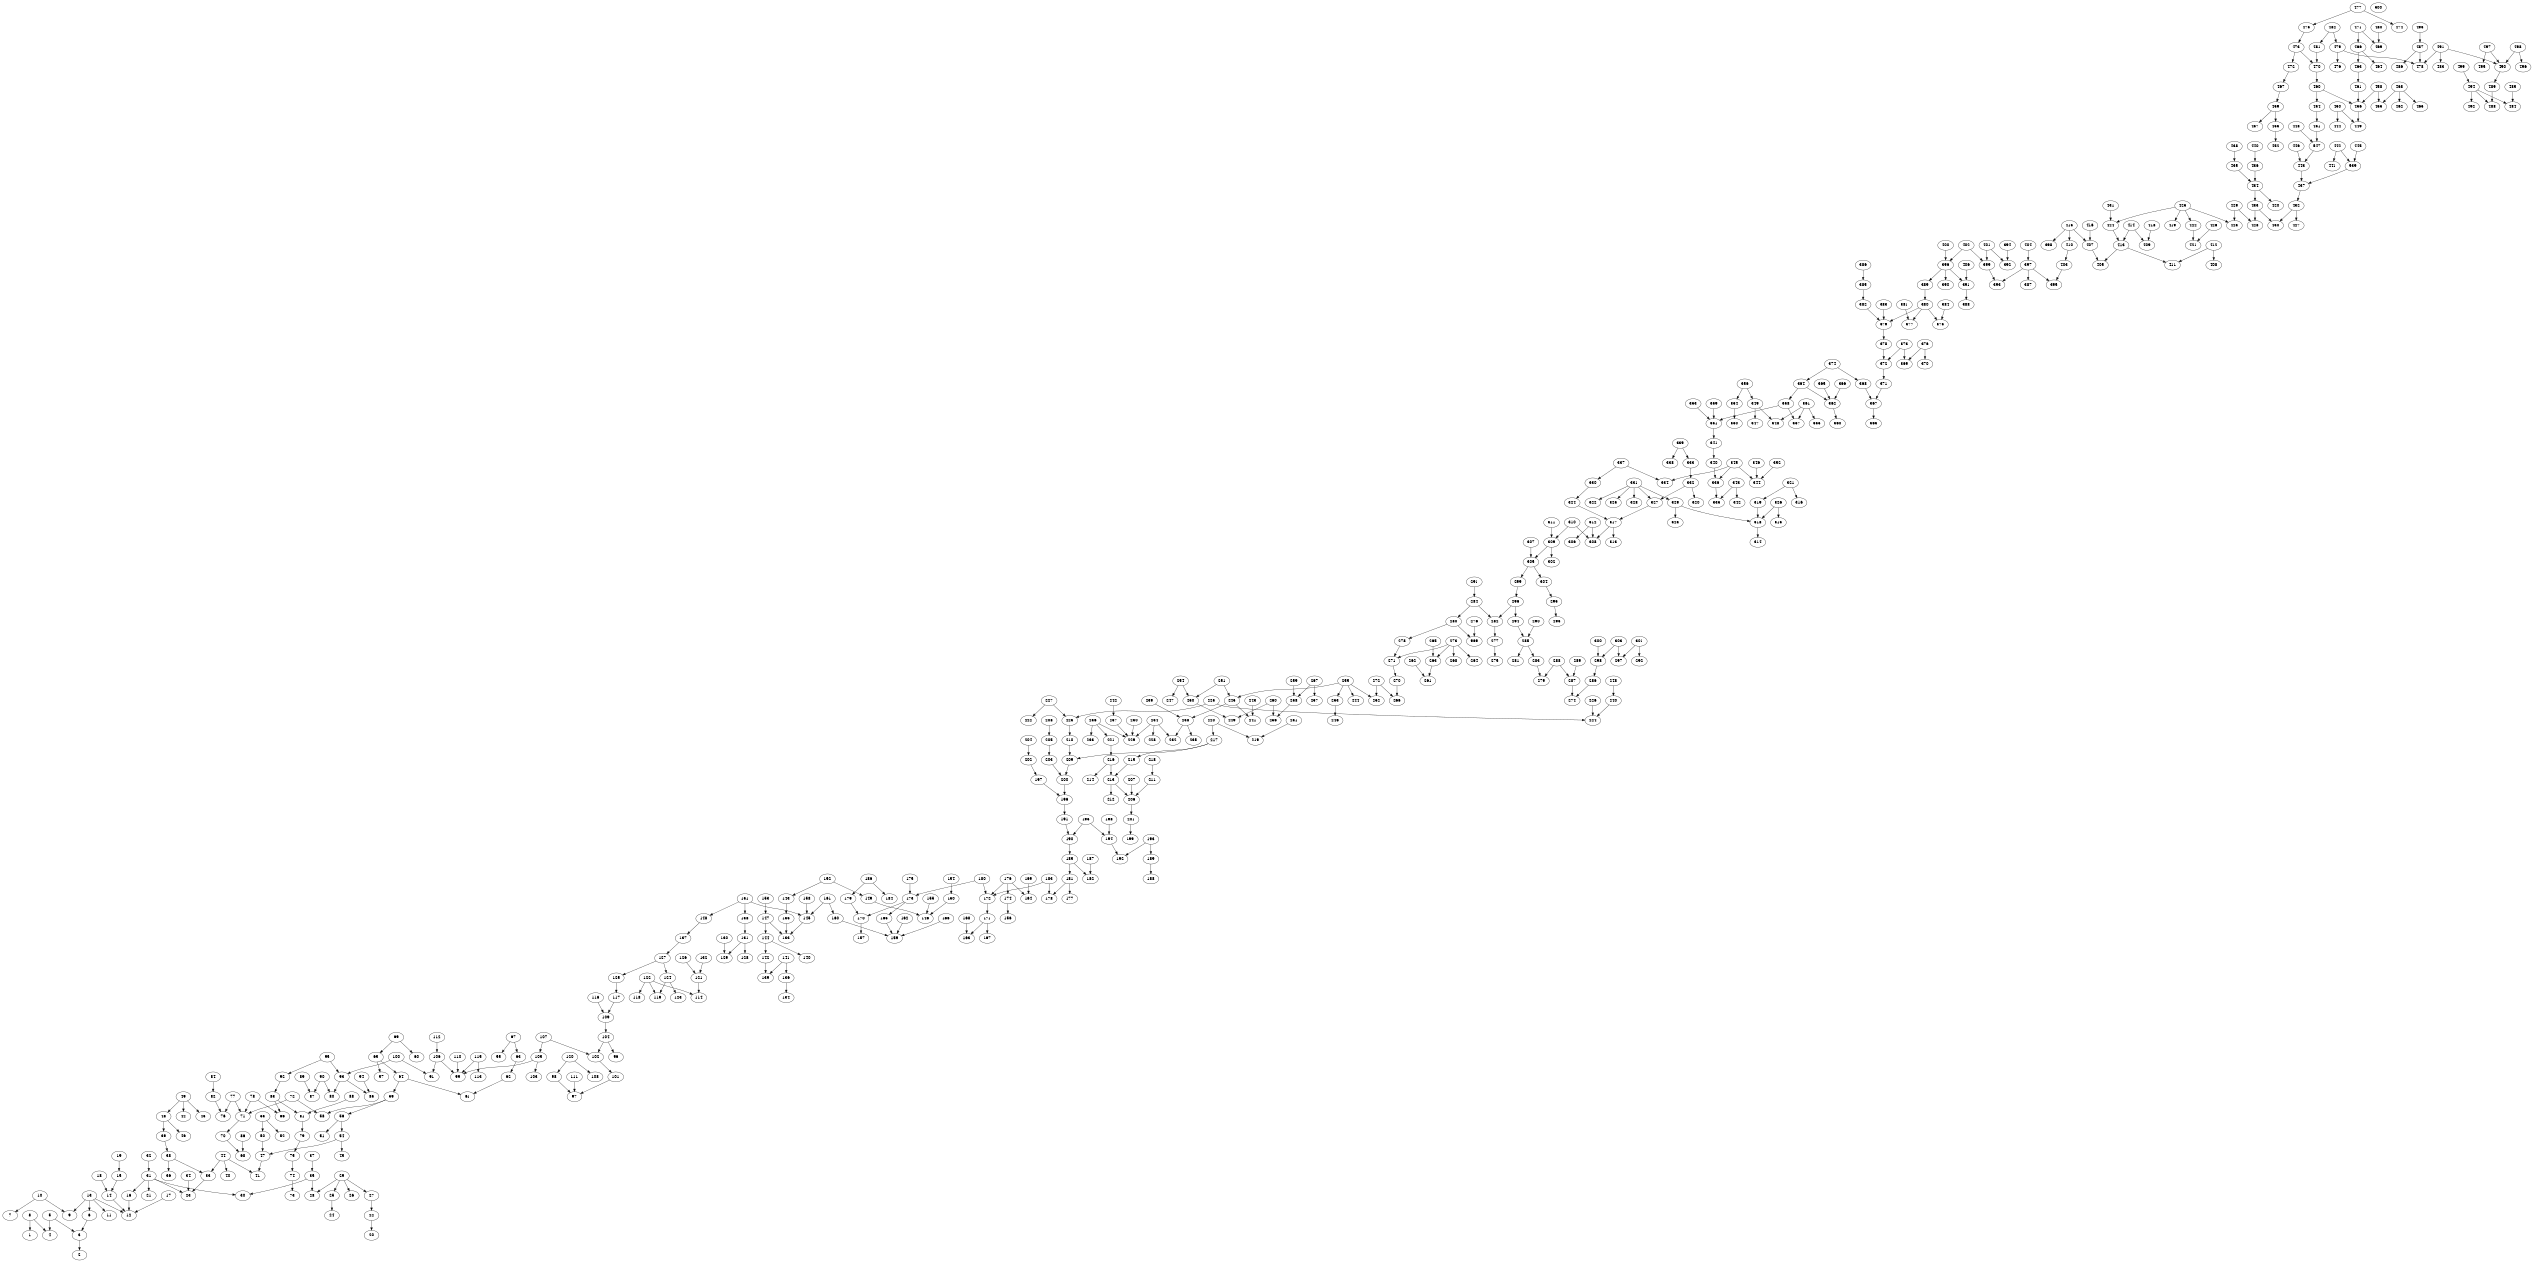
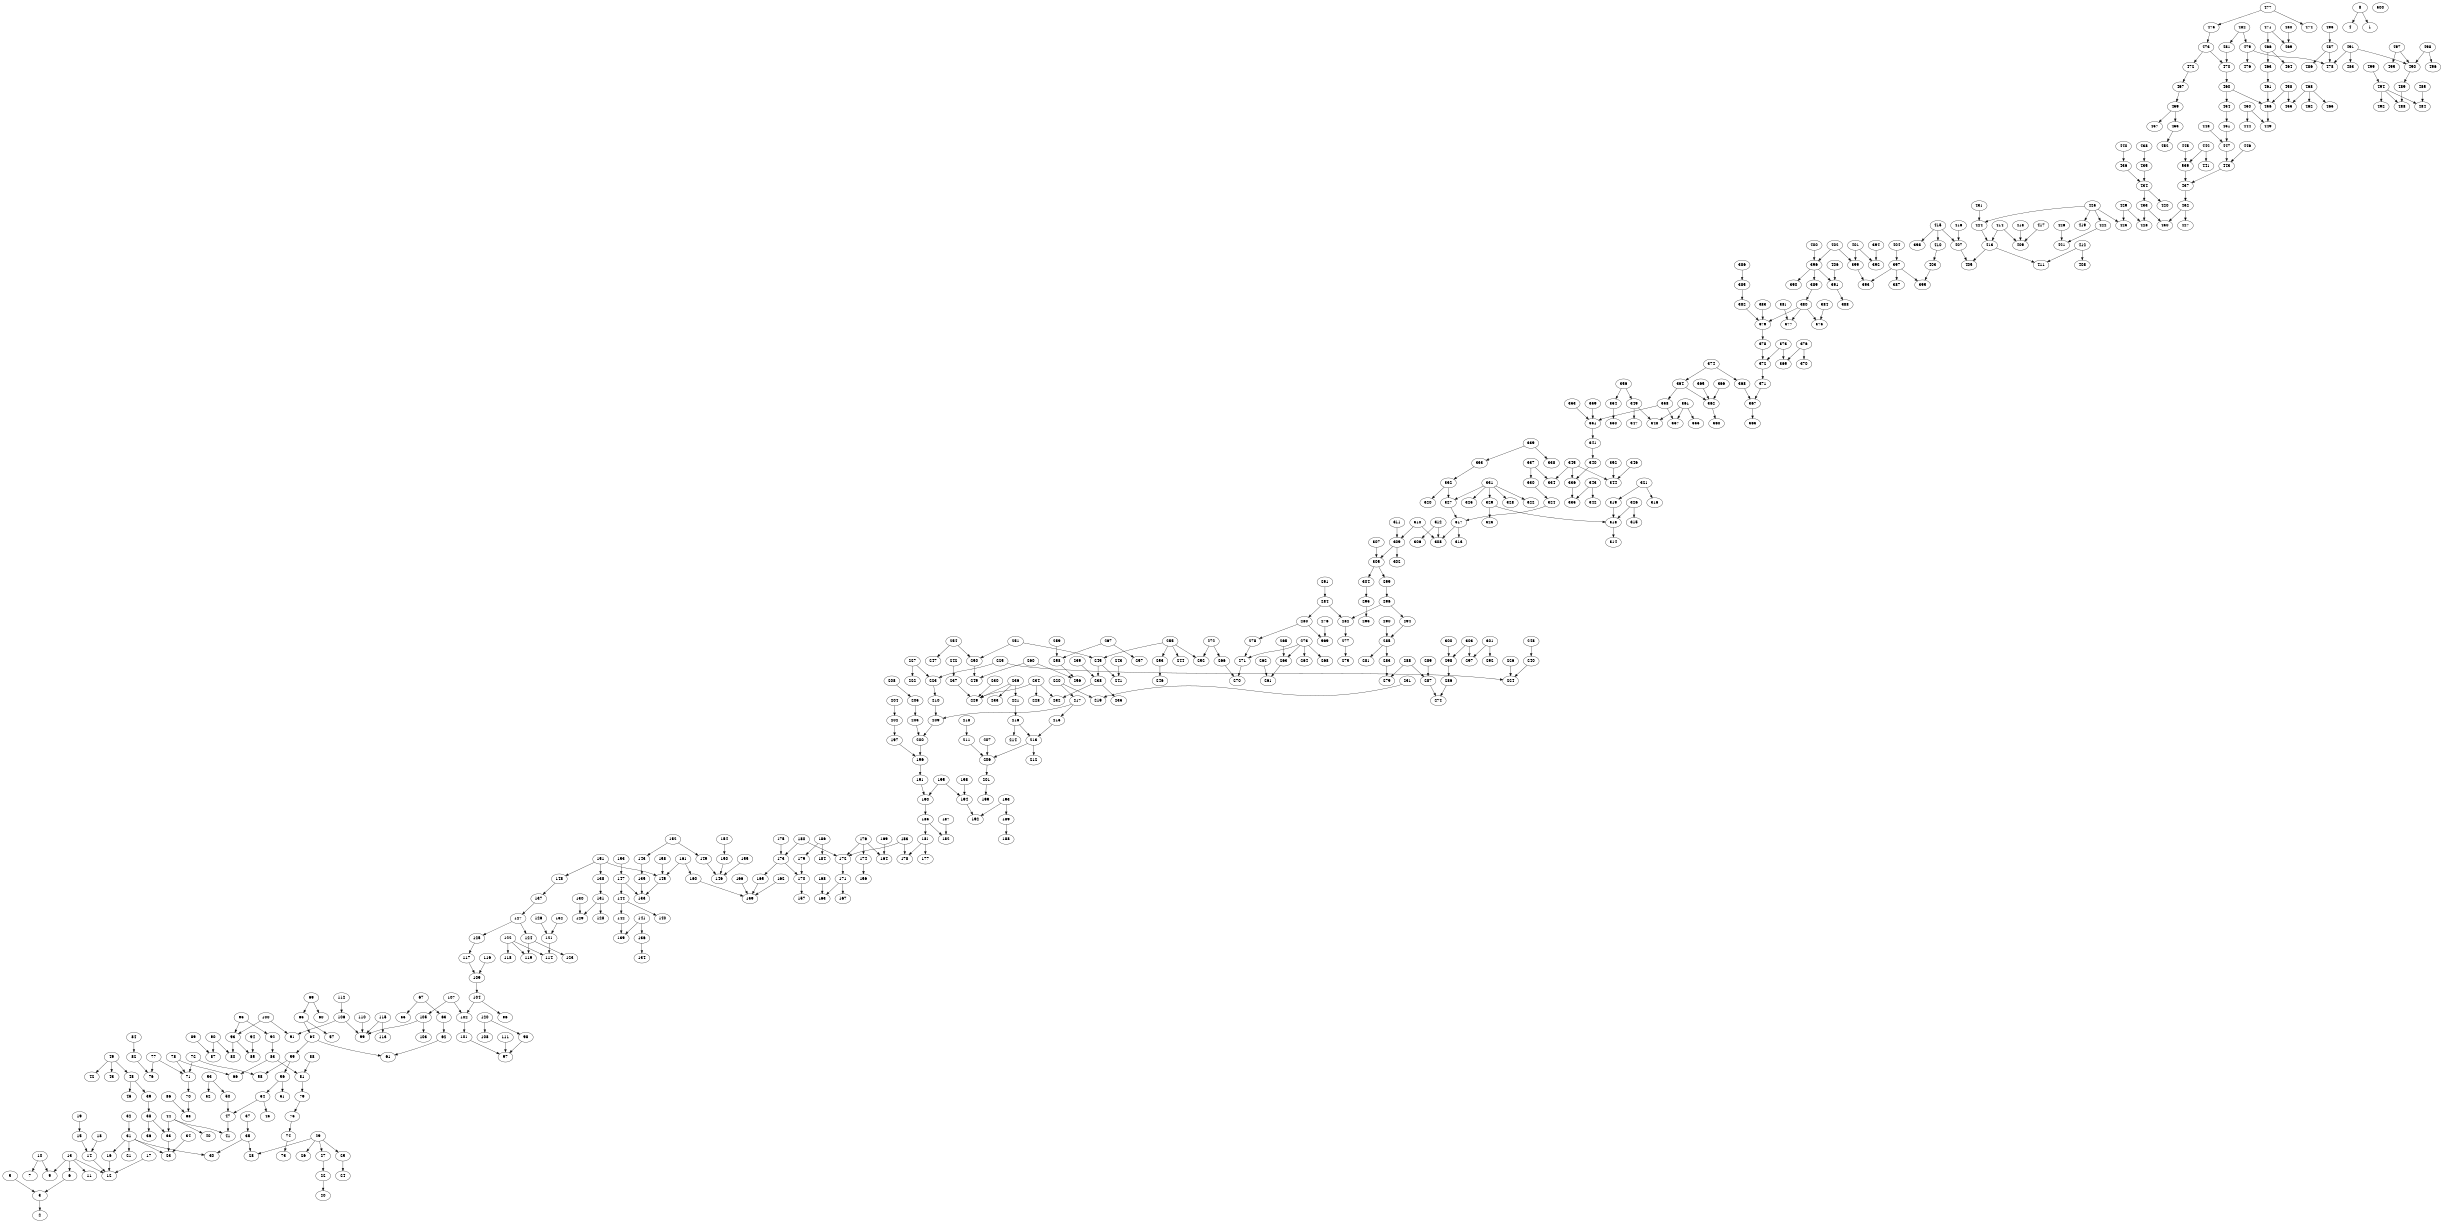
(2317, 146) -> (2227, 146)
none -> (2041, 226)
(1397, 689) -> (1229, 670)
(50, 1224) -> none
